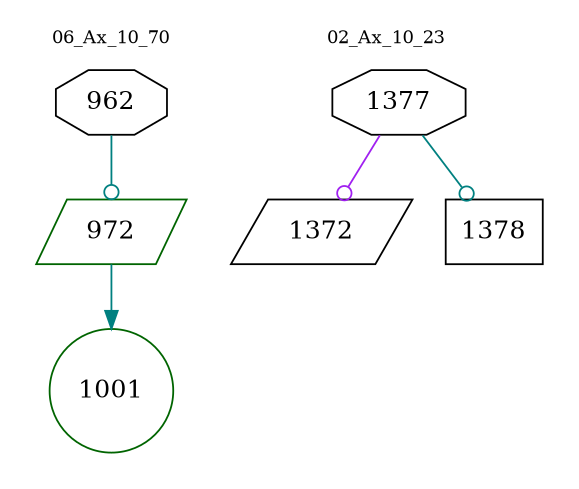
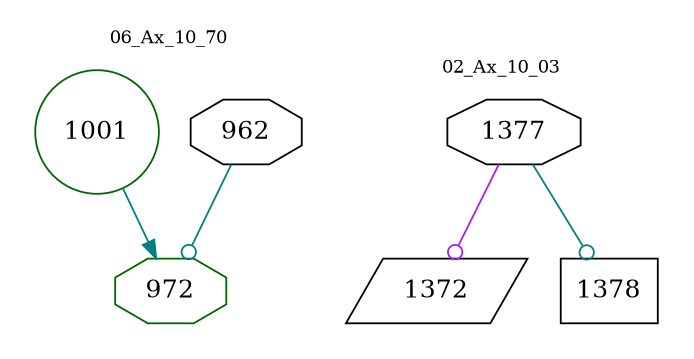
(386, 39) -> (501, 68)
(111, 232) -> (171, 291)
(111, 287) -> (136, 216)
